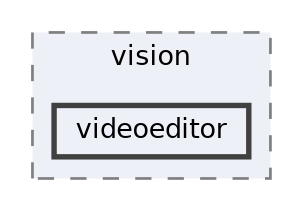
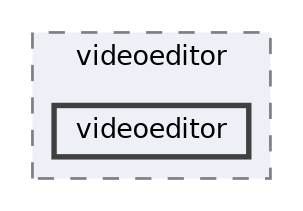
(151, 58) -> (151, 58)
